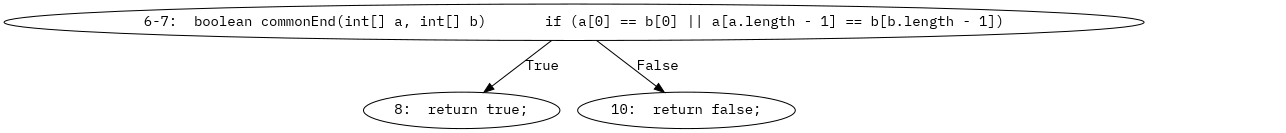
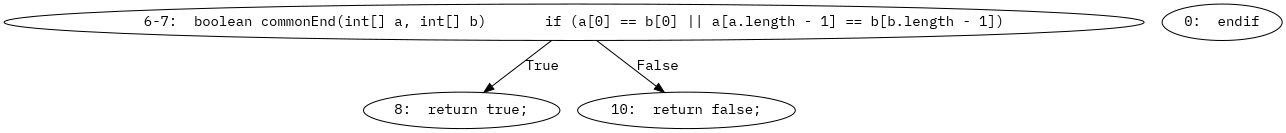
none -> (1222, 22)
